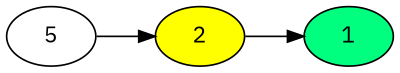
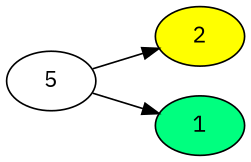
(266, 36) -> (118, 101)
